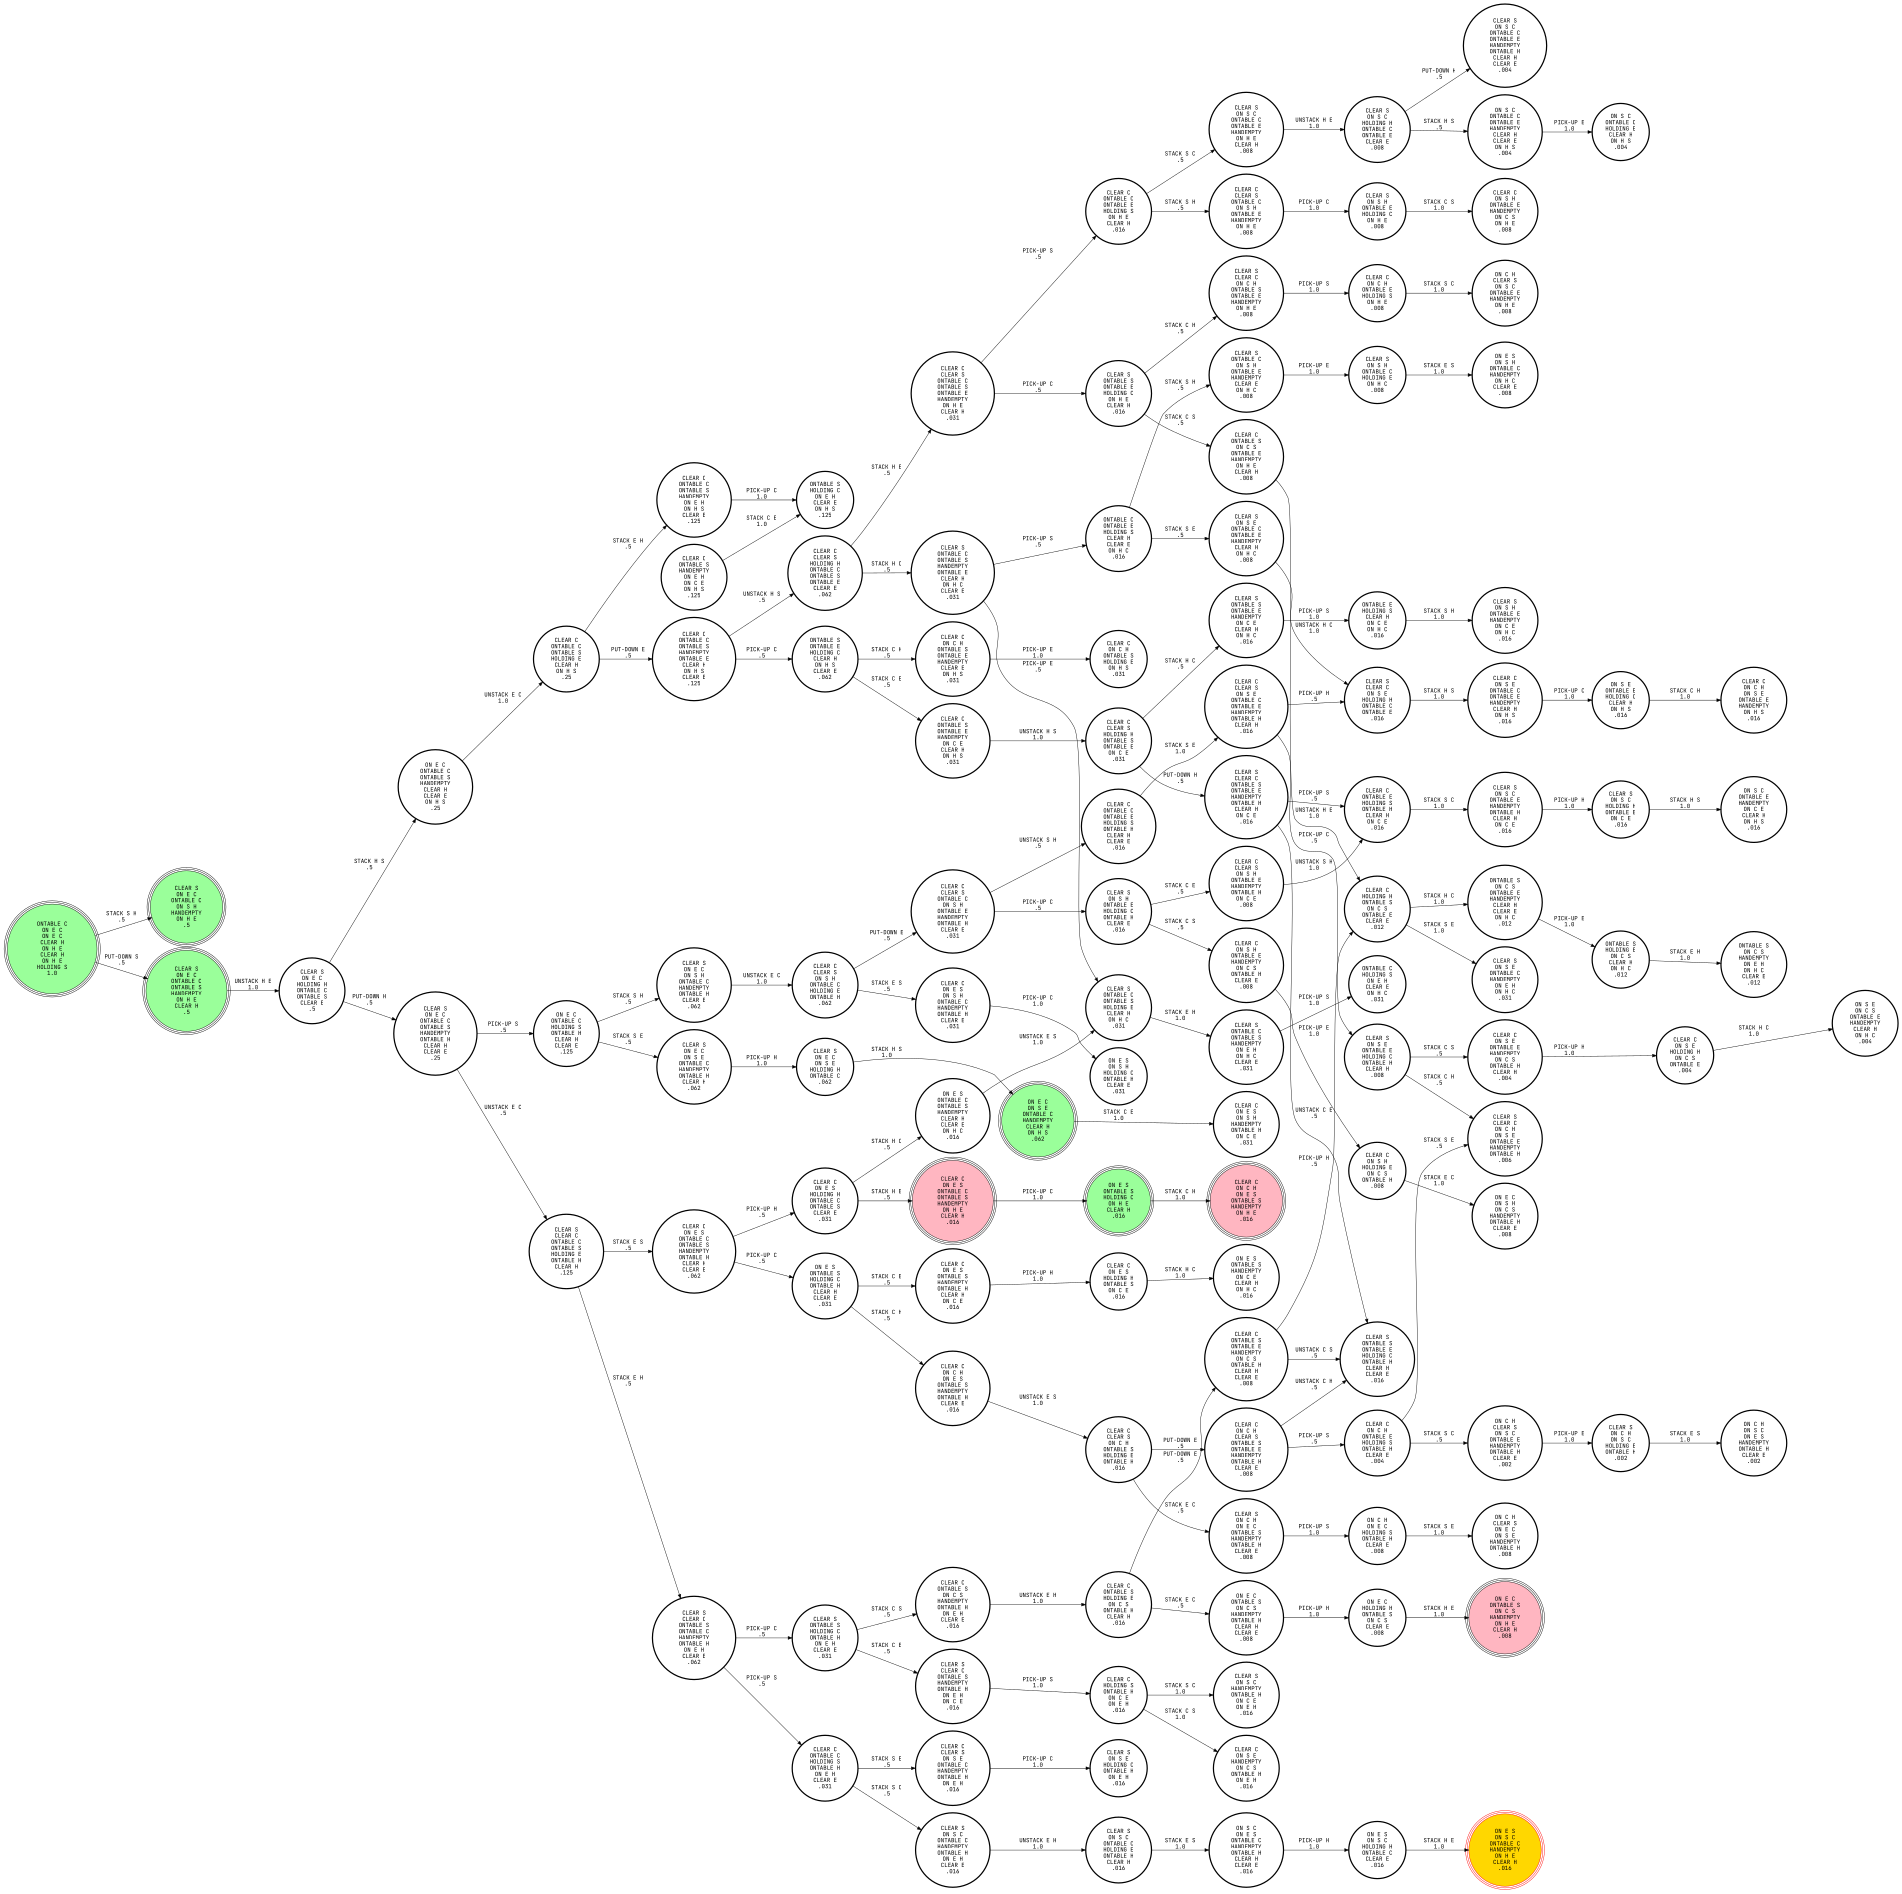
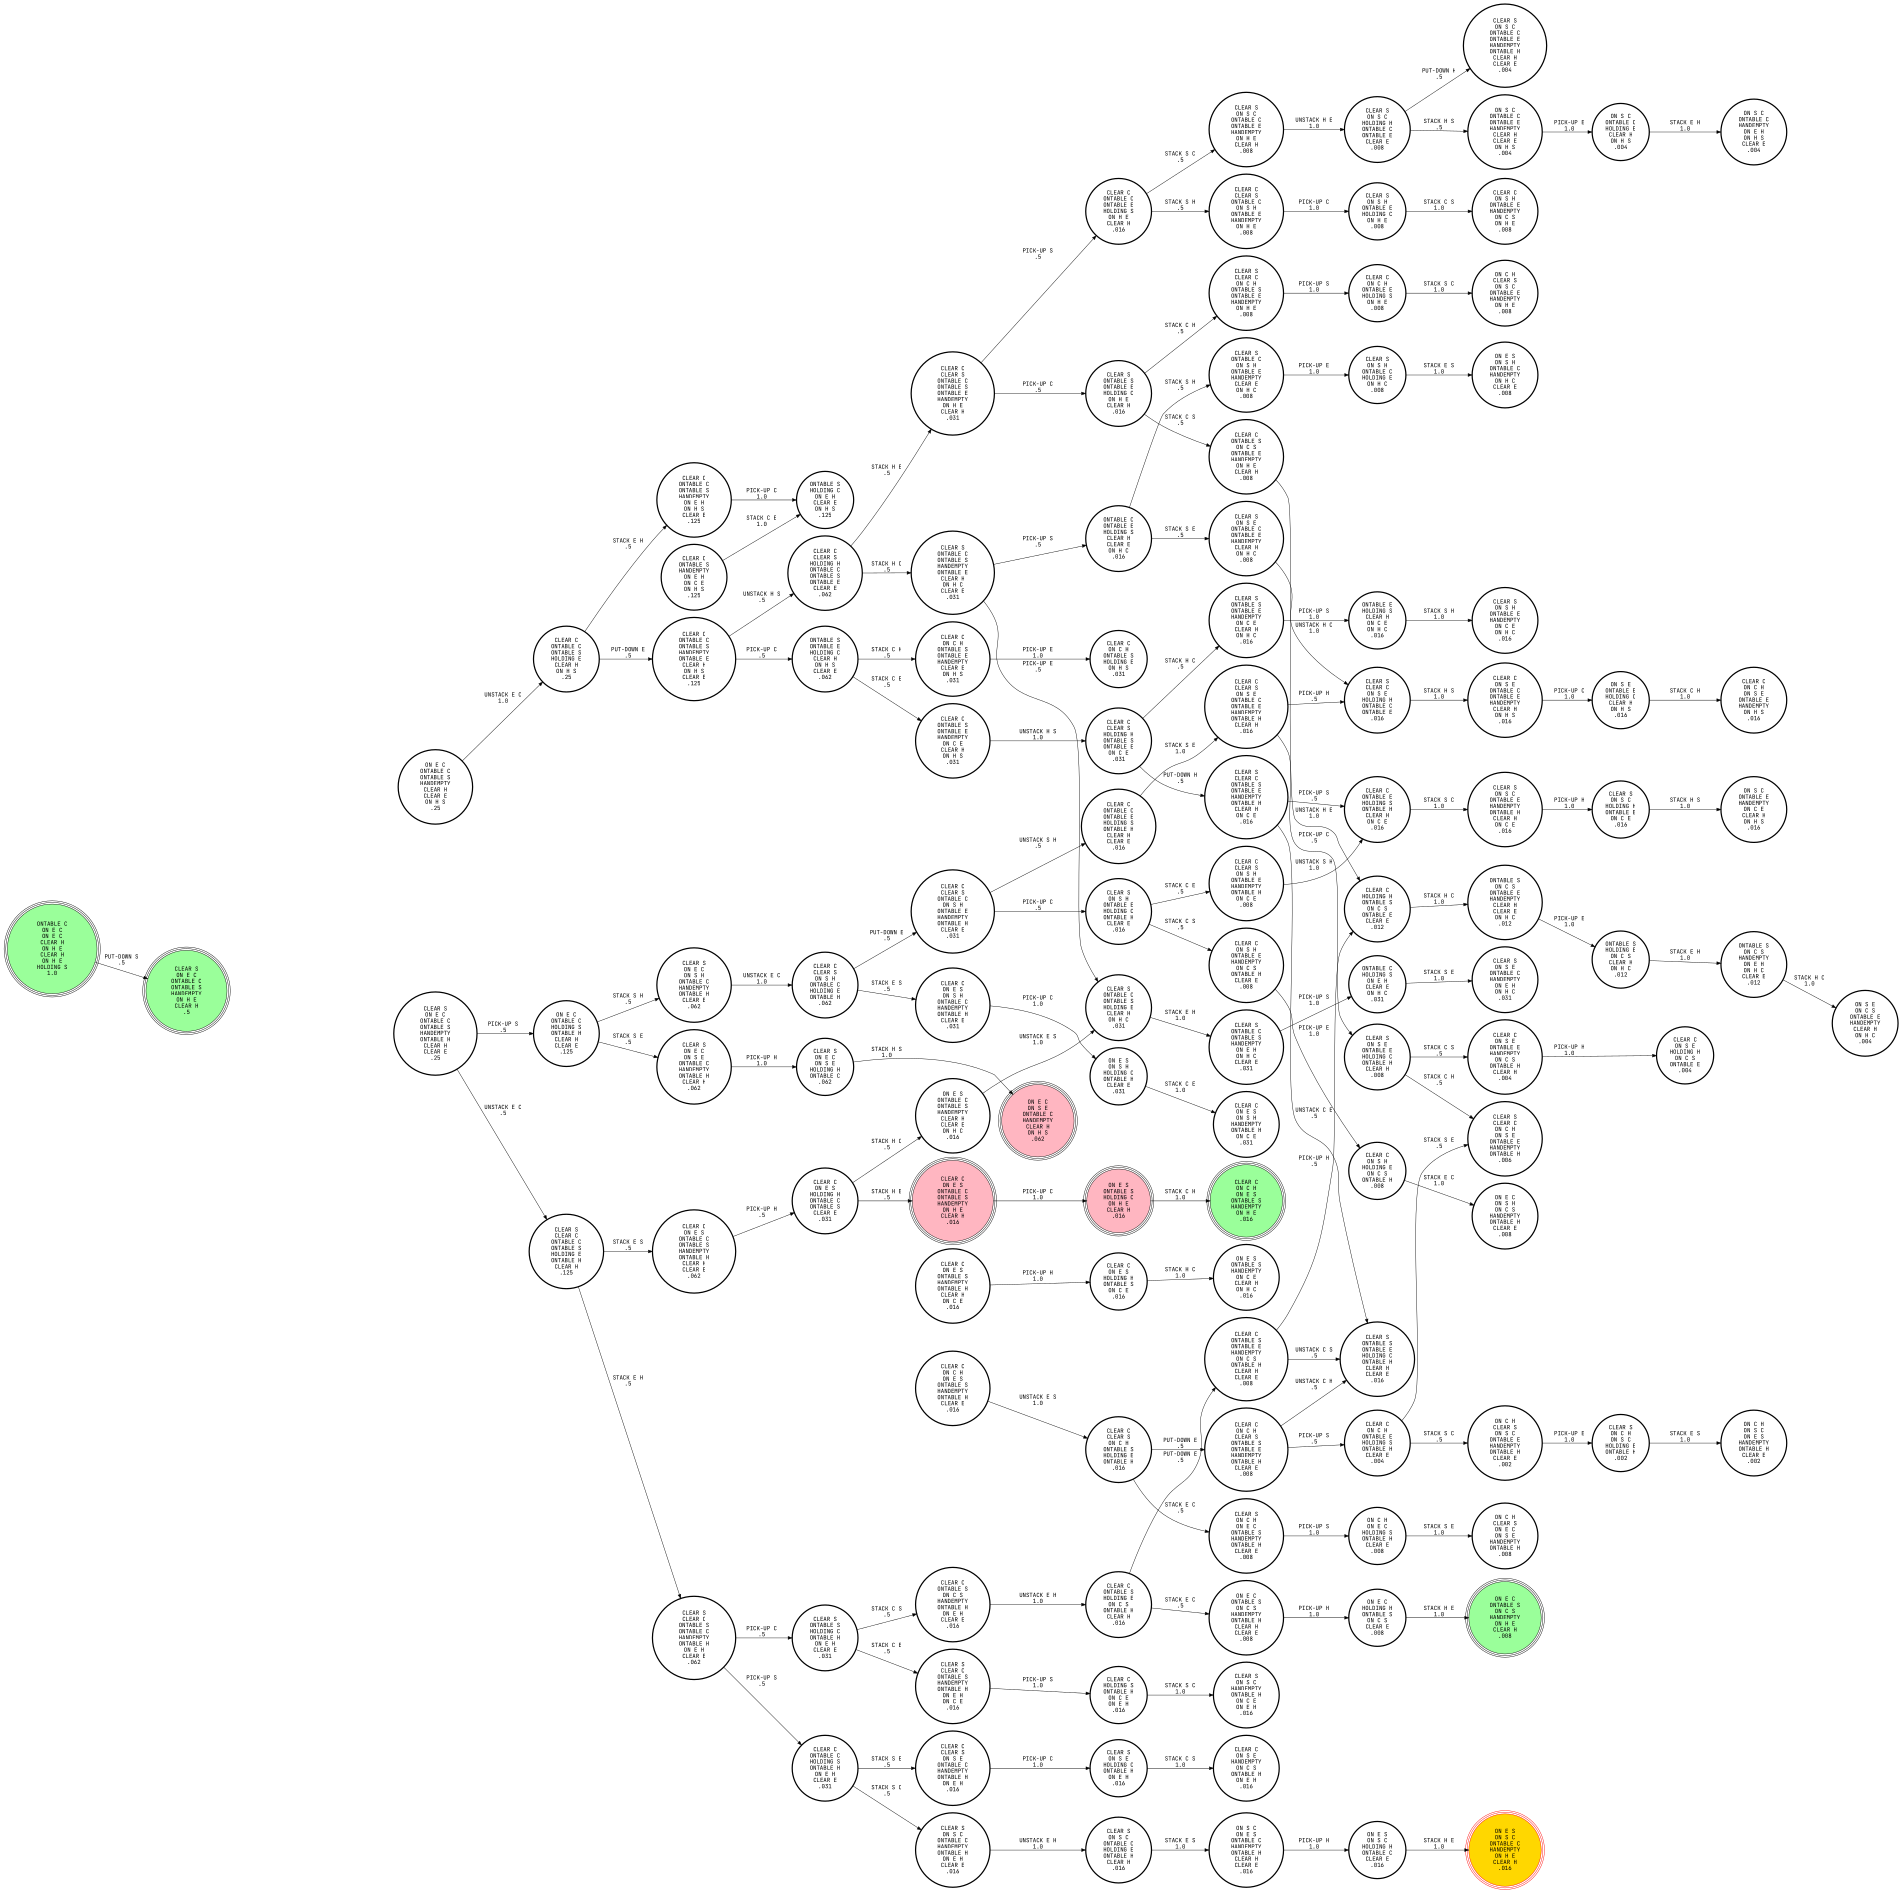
none -> (1754, 132)
(186, 907) -> none
(1439, 943) -> (1437, 982)
(312, 991) -> none
(1771, 1040) -> (1808, 993)
(1038, 1121) -> (1038, 1121)
(1142, 1123) -> (1178, 1099)
(1119, 1201) -> (1119, 1201)
(1246, 1201) -> (1246, 1201)
(825, 1286) -> none
(1505, 1618) -> (1505, 1618)
(1179, 1730) -> (1178, 1768)
